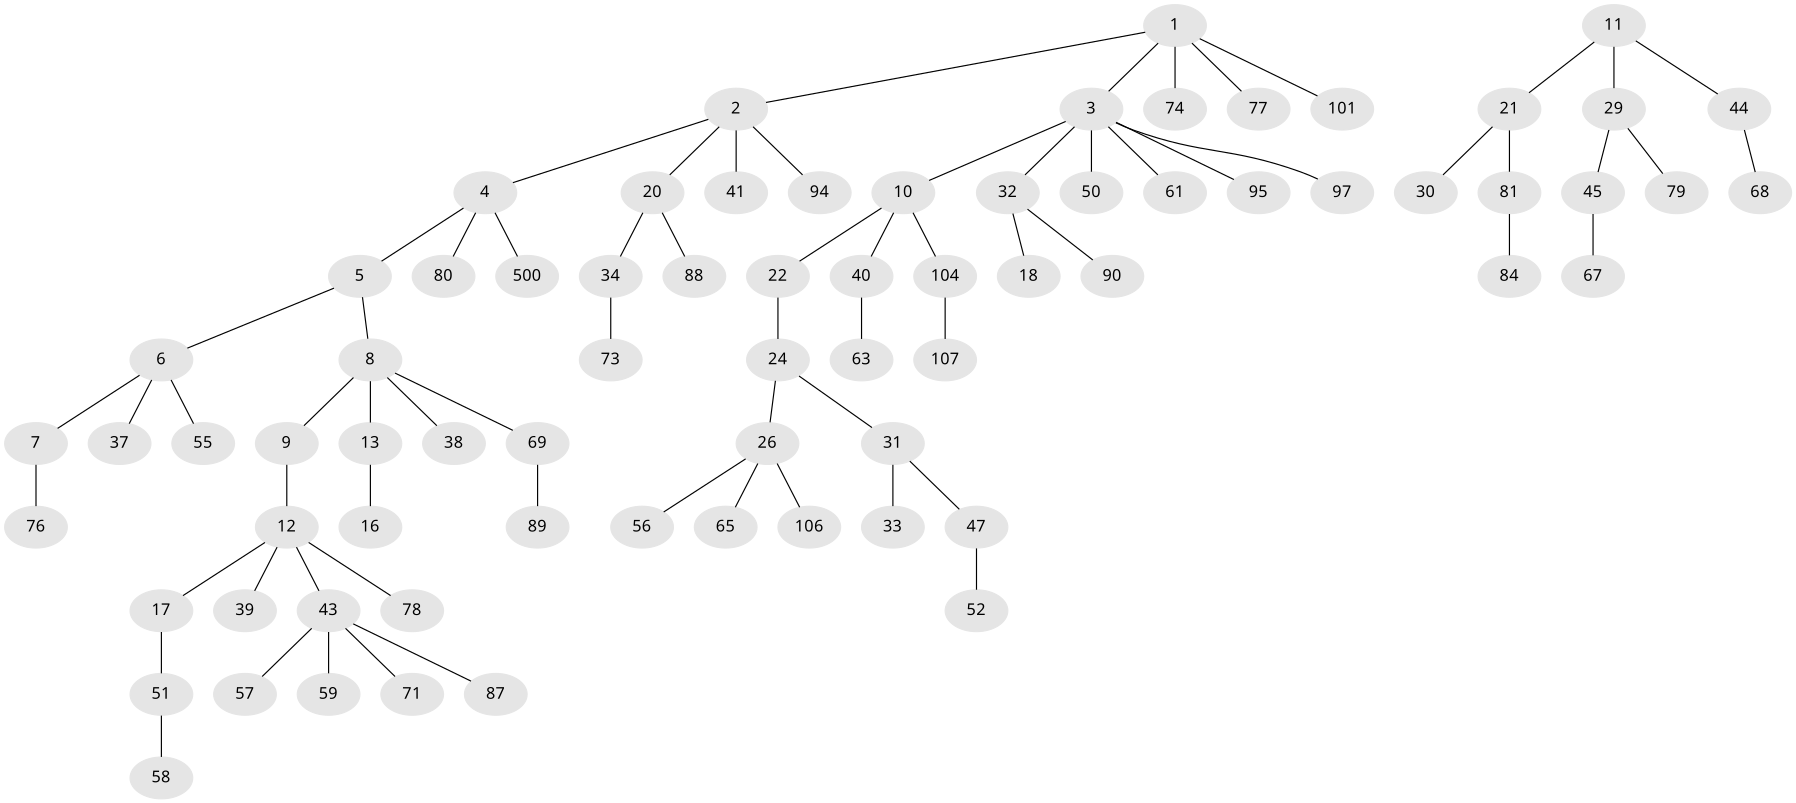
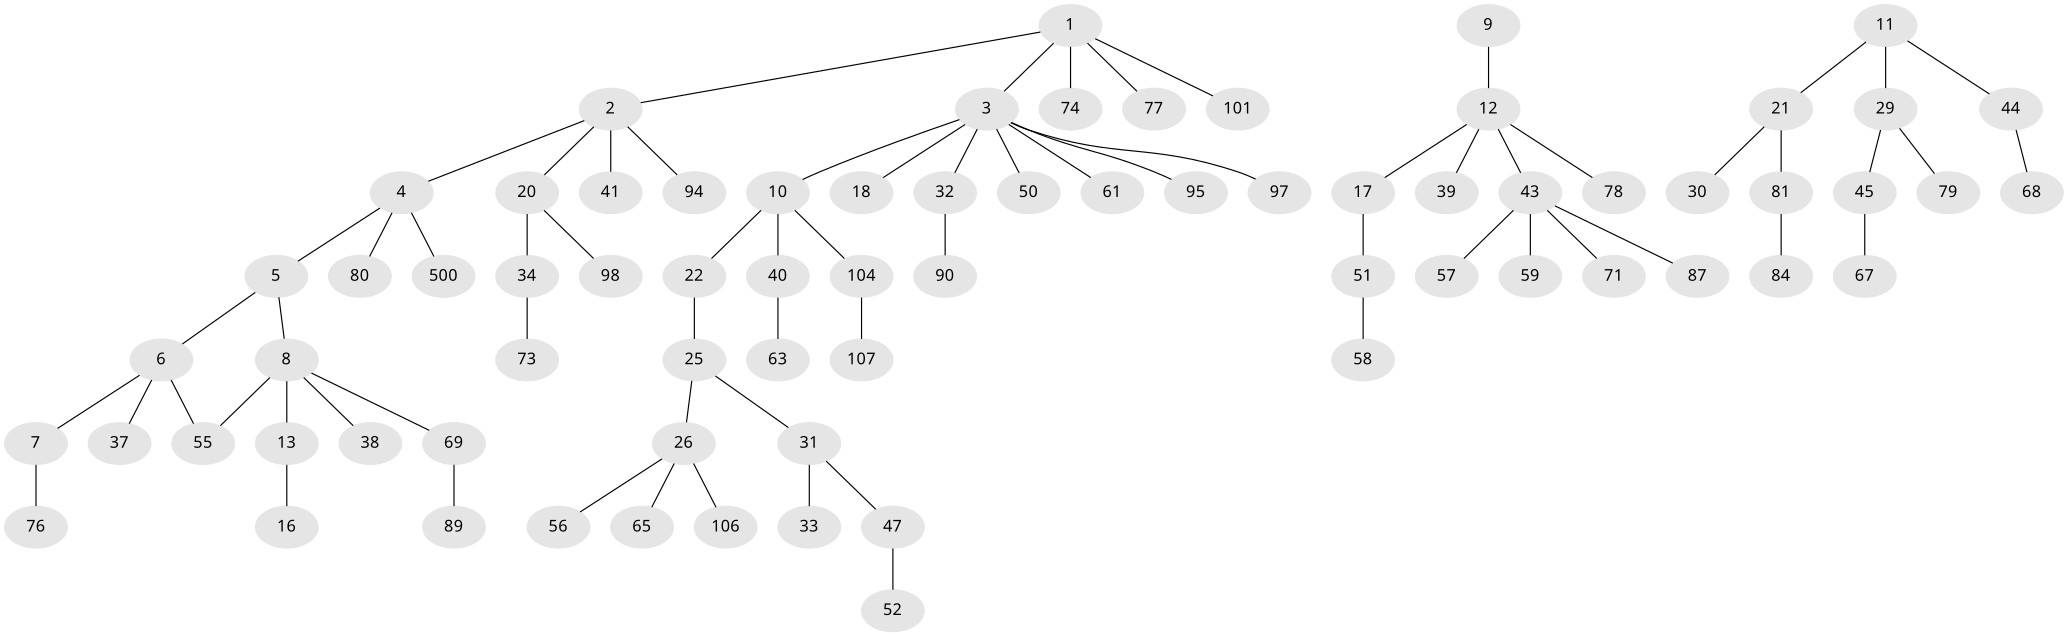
(1018, 235) -> (924, 151)
(694, 276) -> (611, 276)
(778, 360) -> (694, 360)
(329, 402) -> (245, 402)
